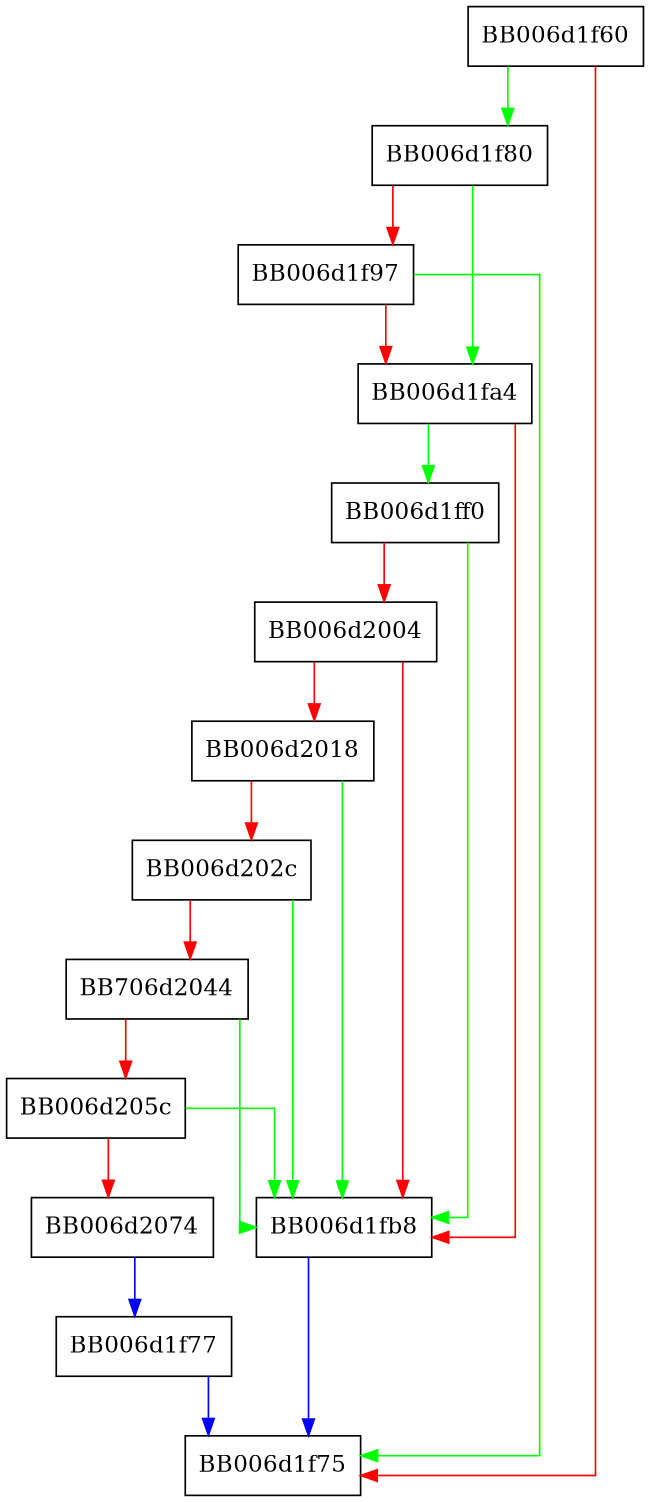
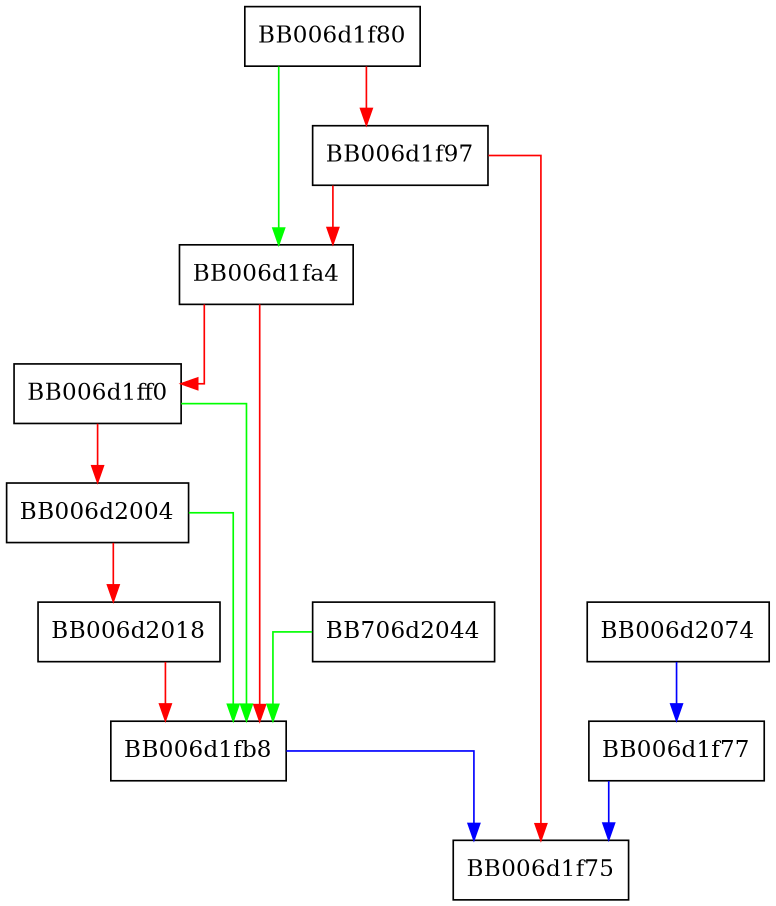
(556, 36) -> none
(428, 445) -> (204, 347)
(222, 870) -> none
(540, 883) -> (541, 463)
(403, 921) -> (233, 586)
(342, 981) -> (165, 683)
(96, 1108) -> none
